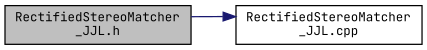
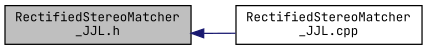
(207, 17) -> (220, 33)
